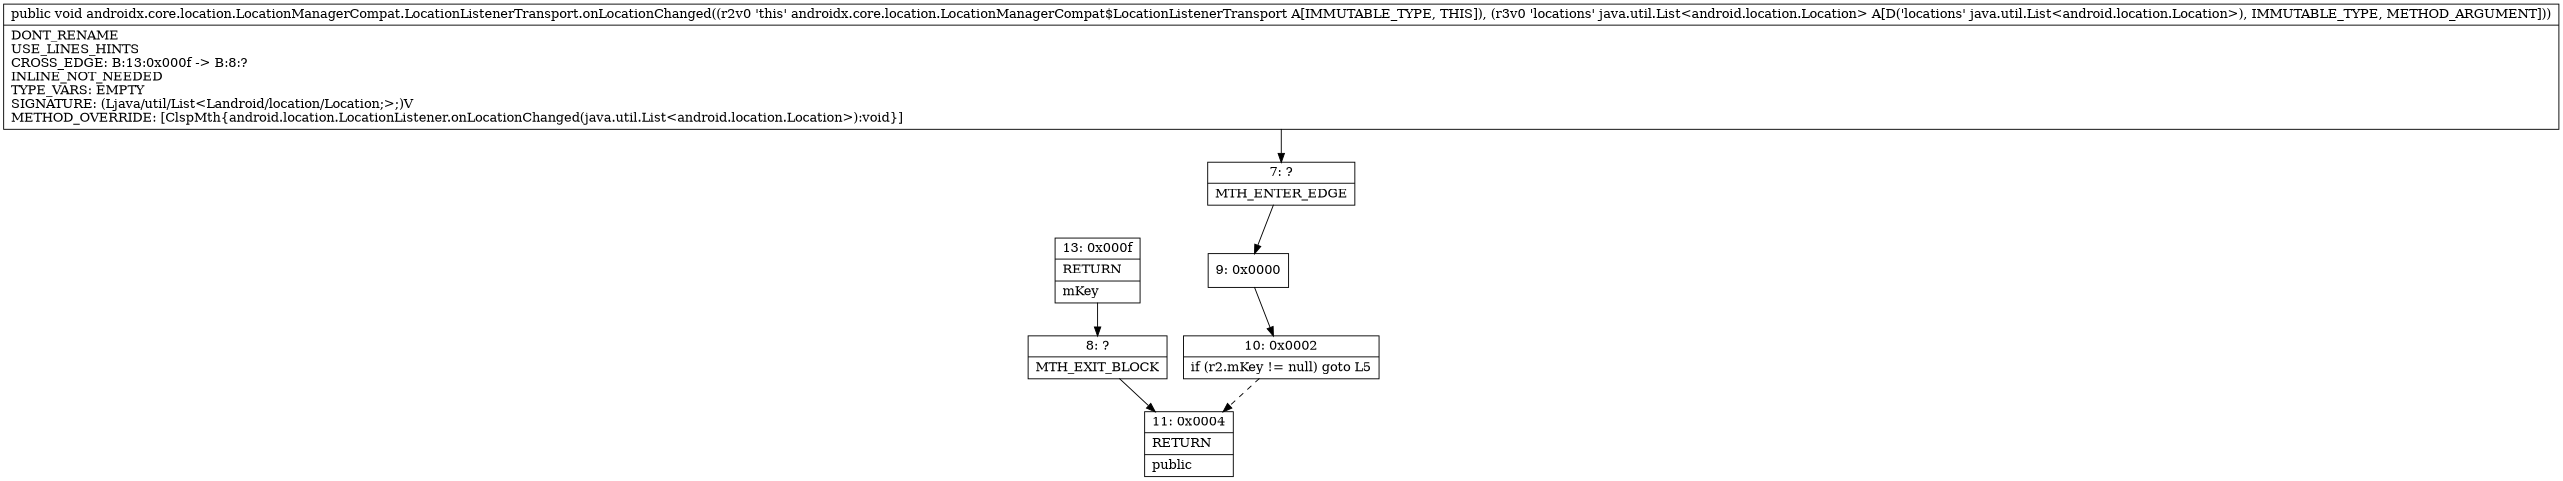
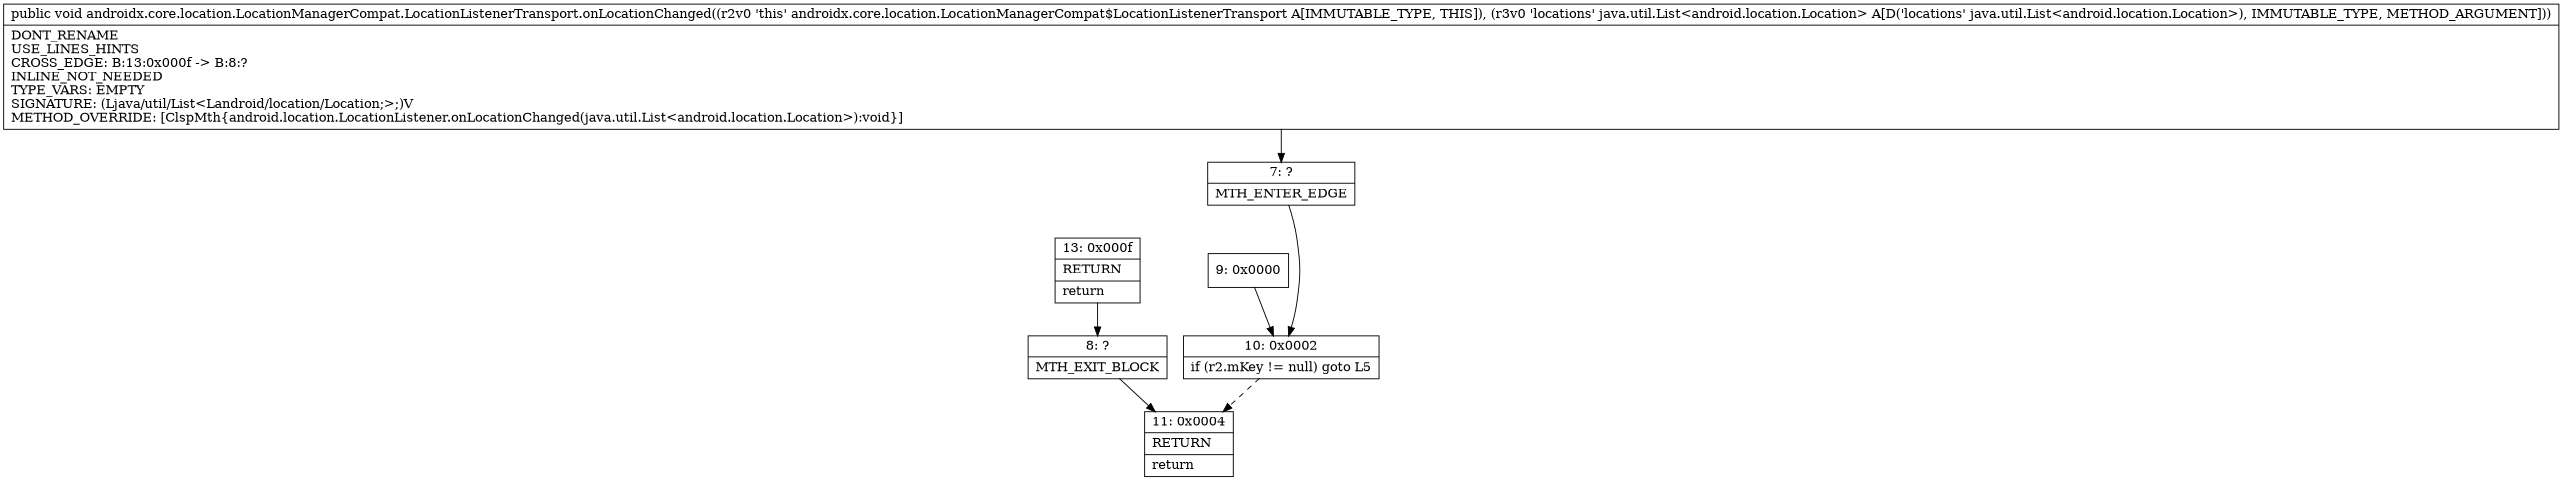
(1266, 225) -> (1300, 266)
(1081, 292) -> (1083, 292)
(1172, 465) -> (1173, 465)
